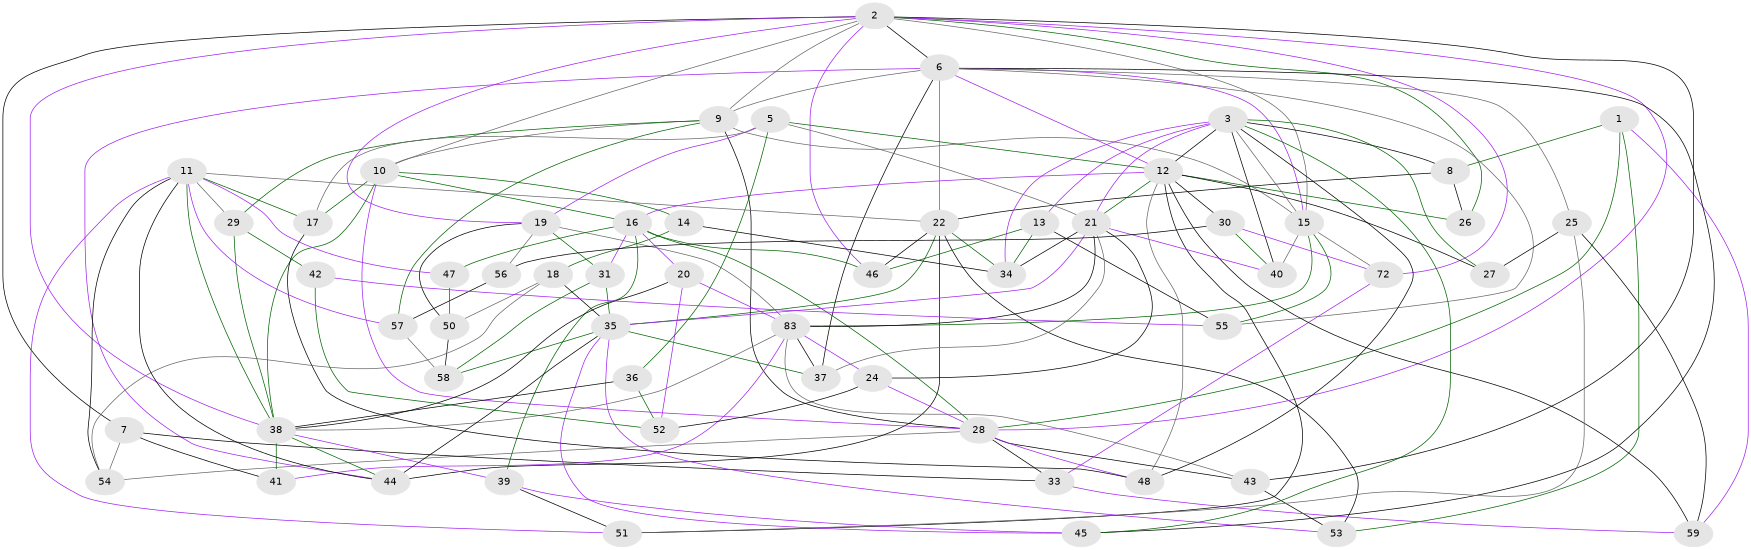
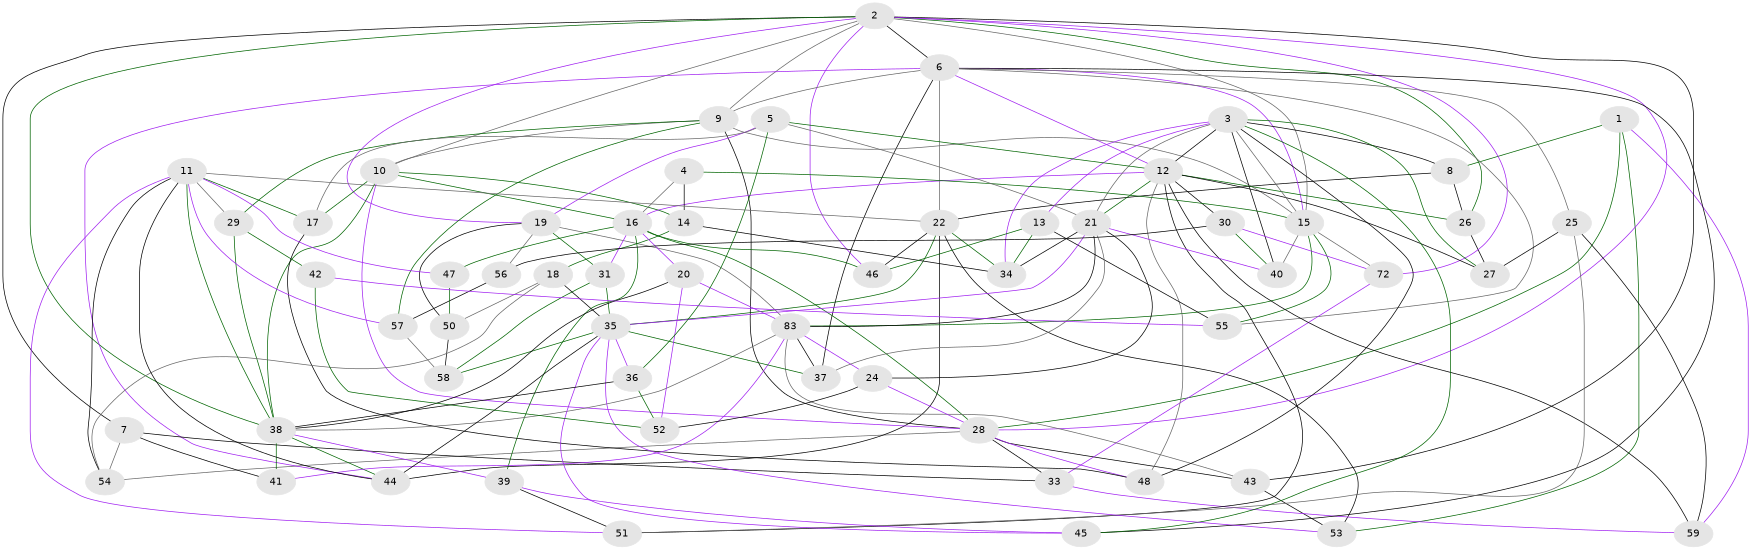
(222, 55) -> (222, 55)
(1143, 154) -> (1143, 154)
none -> (684, 171)
none -> (1476, 245)
none -> (622, 353)
